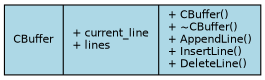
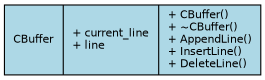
(92, 45) -> (89, 45)
